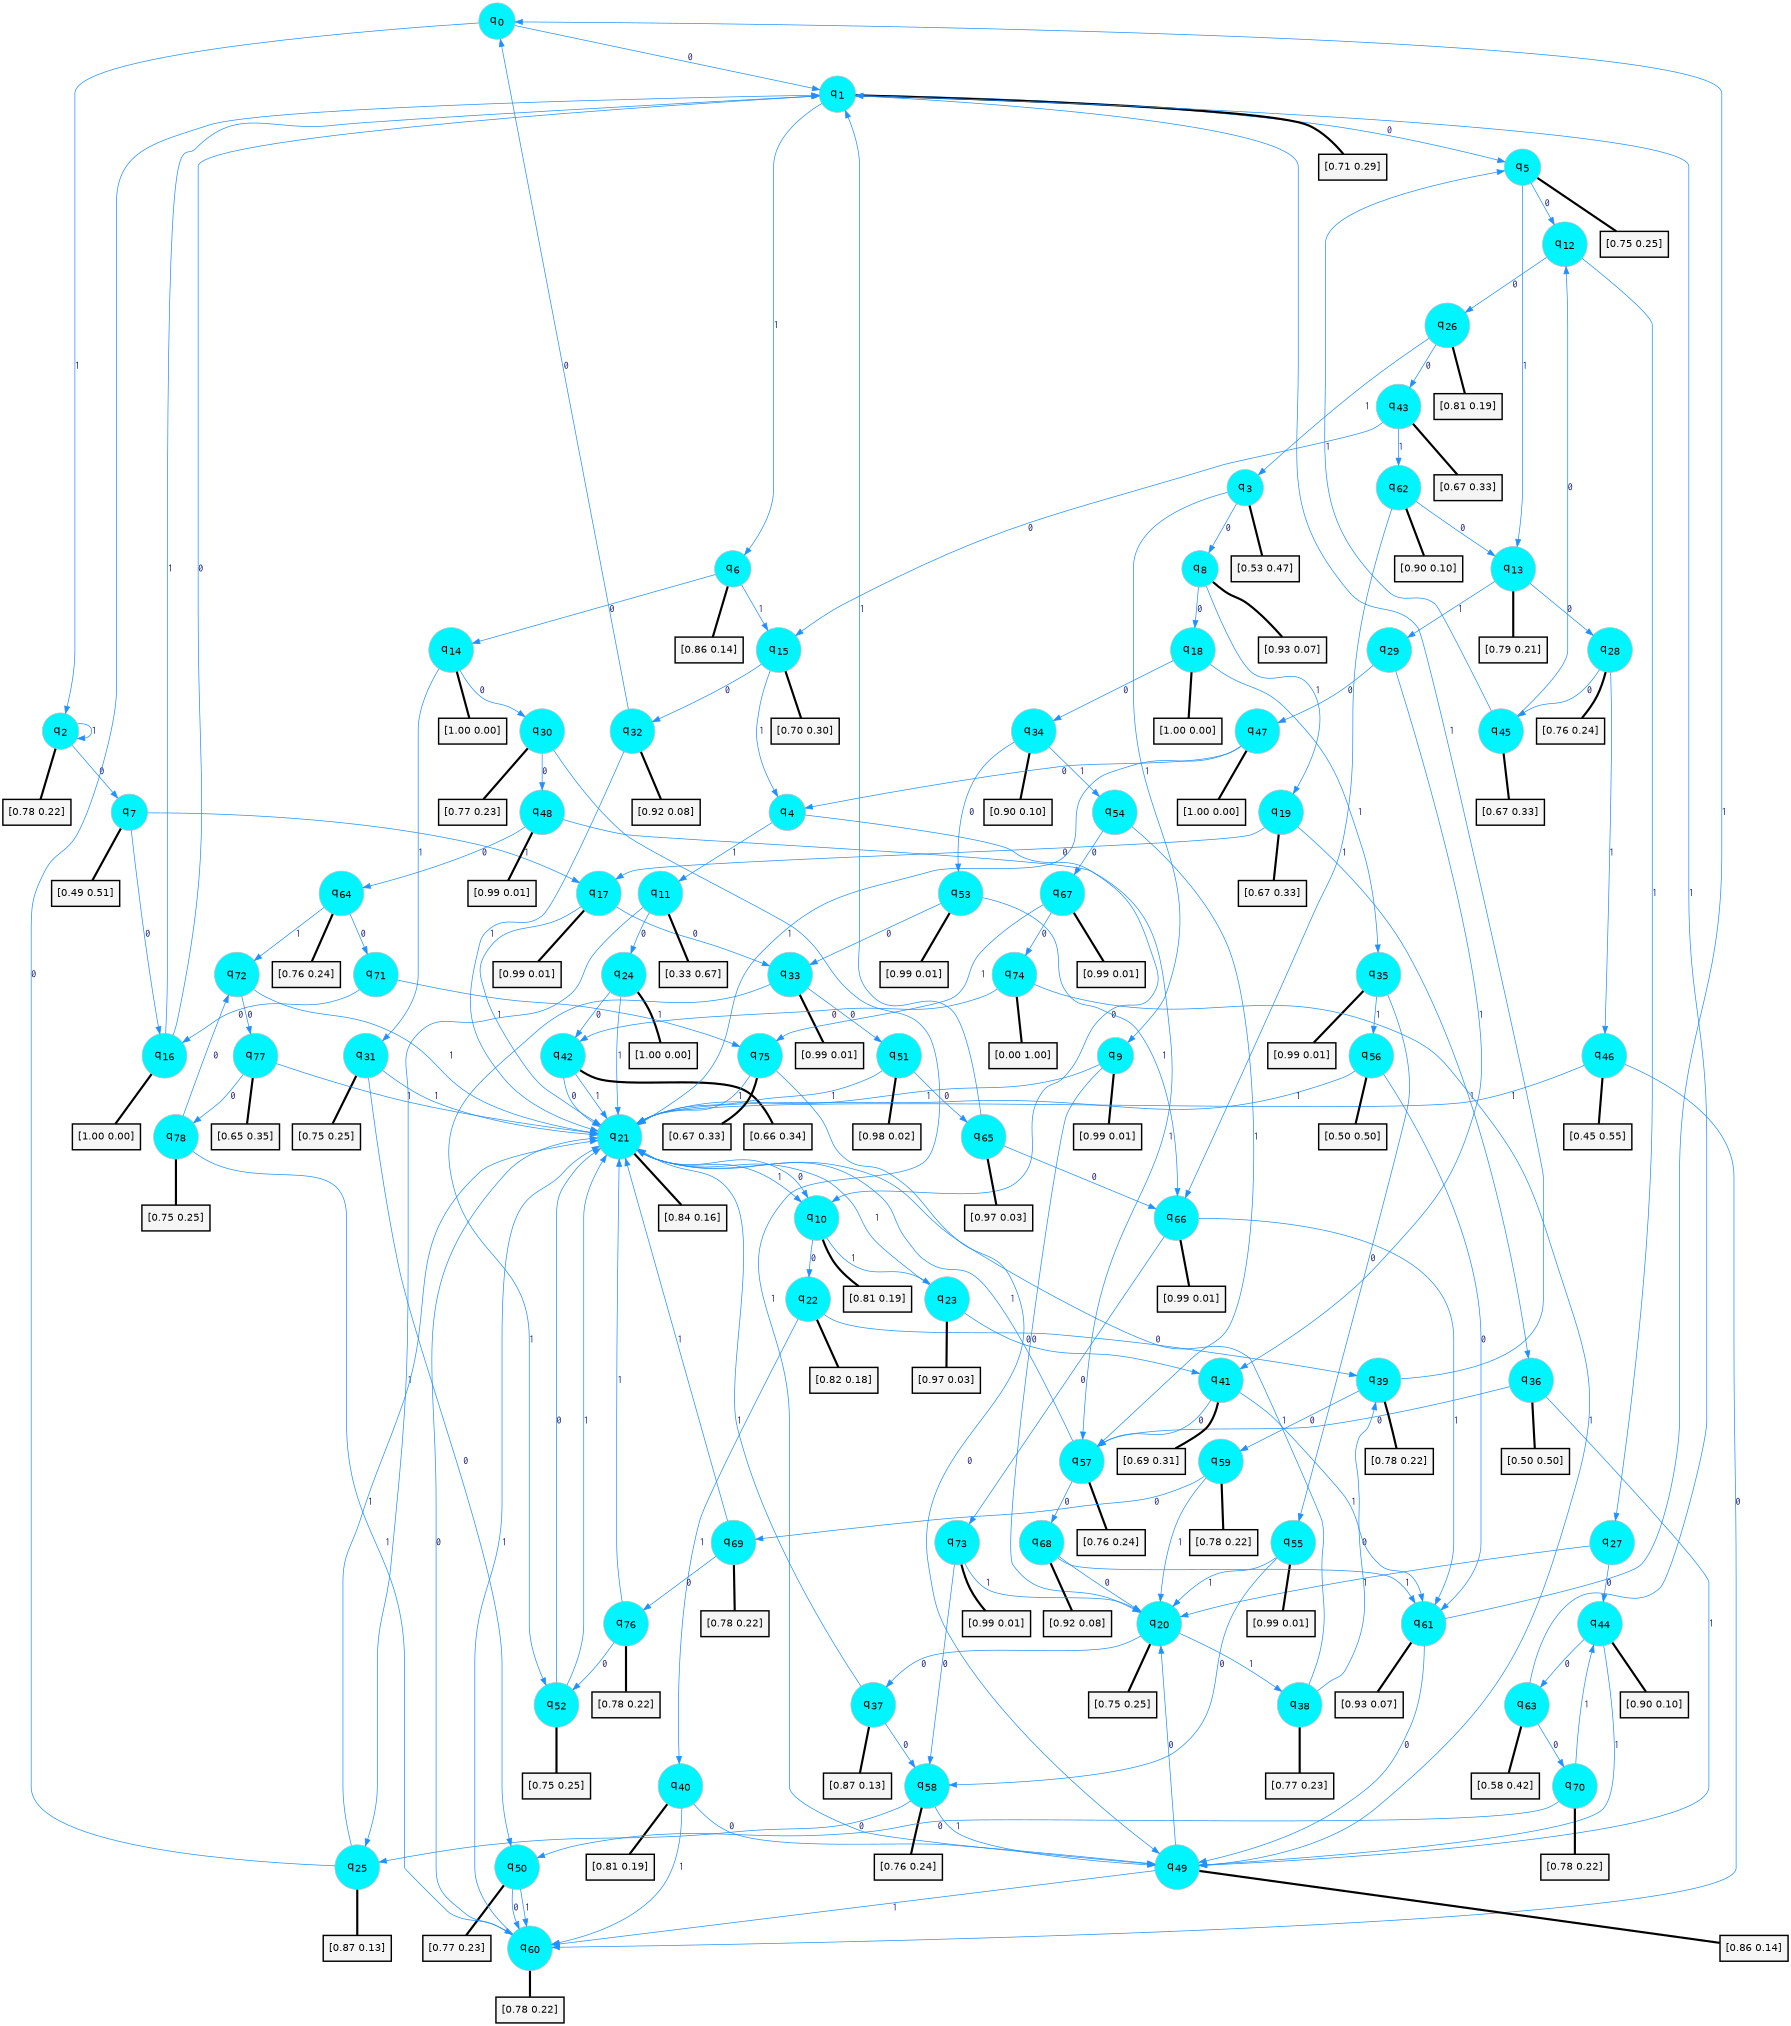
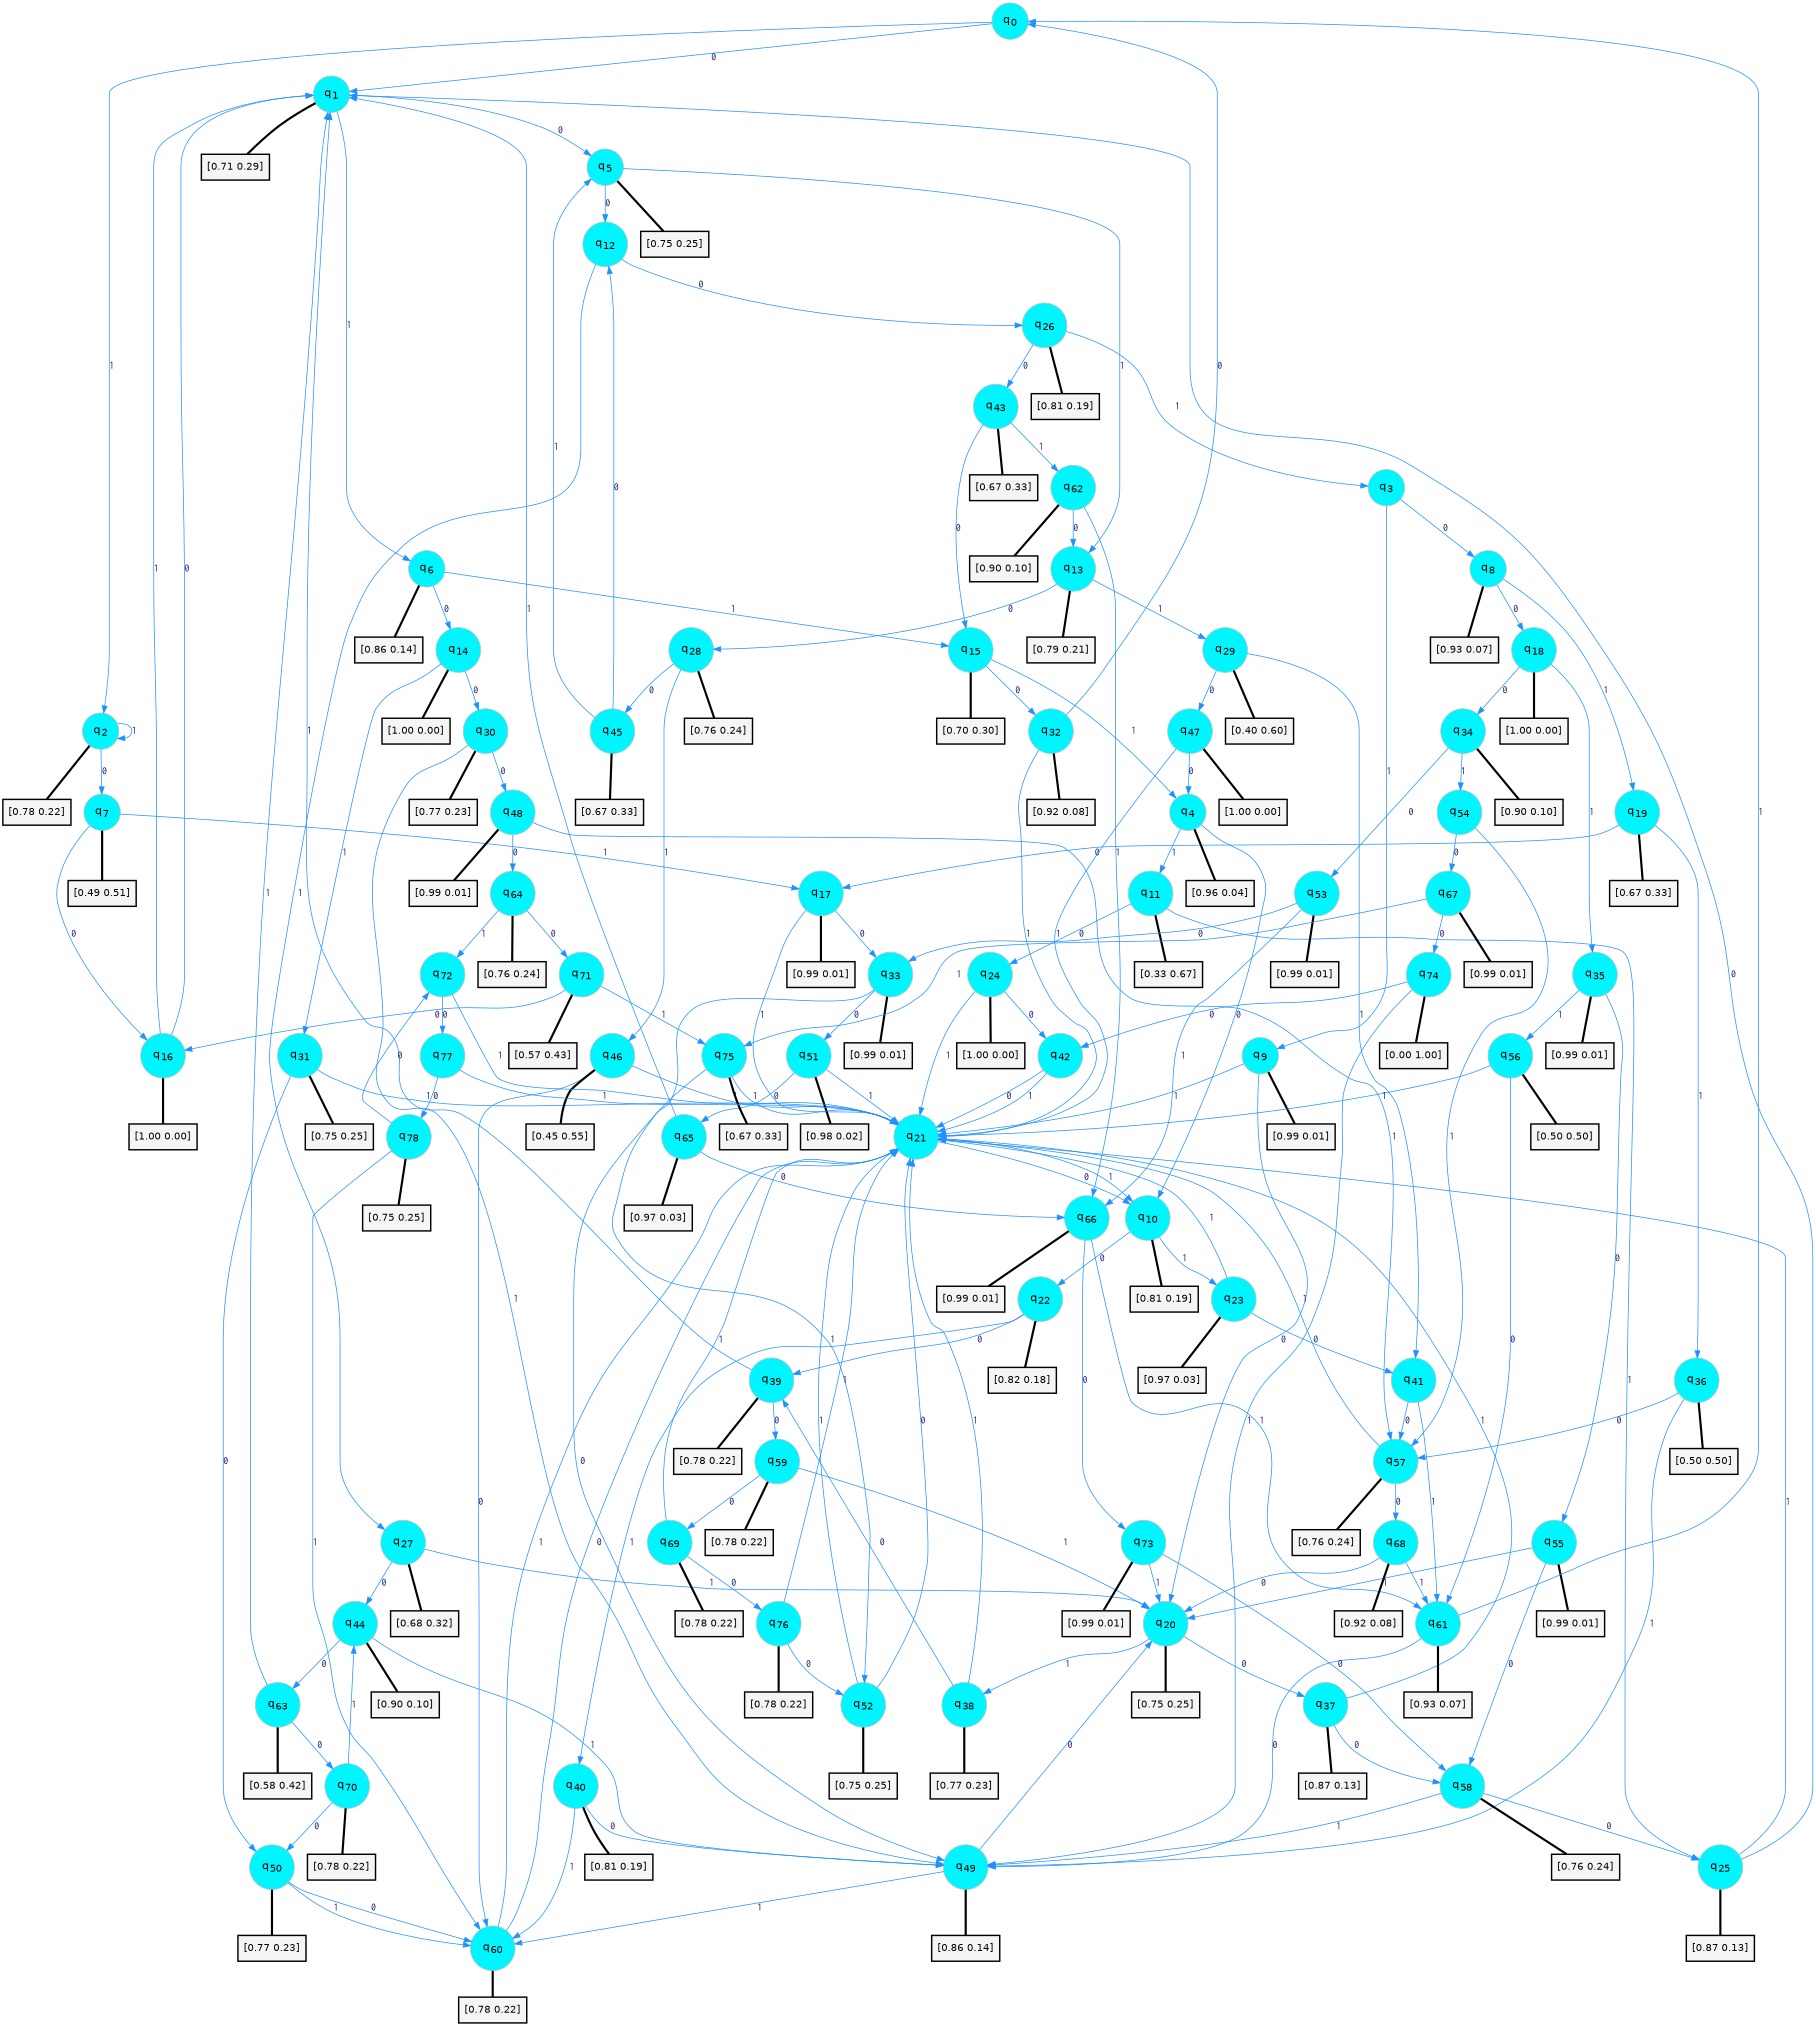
(1265, 569) -> none
none -> (1260, 731)
none -> (1220, 893)
none -> (543, 1056)
(245, 1137) -> none
(778, 1137) -> none
(693, 1218) -> none
(1151, 1461) -> none
none -> (425, 1624)
